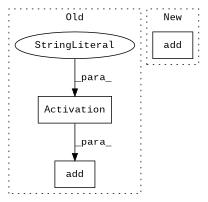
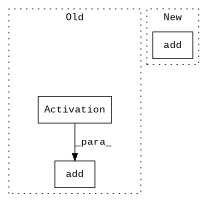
(75, 45) -> none
